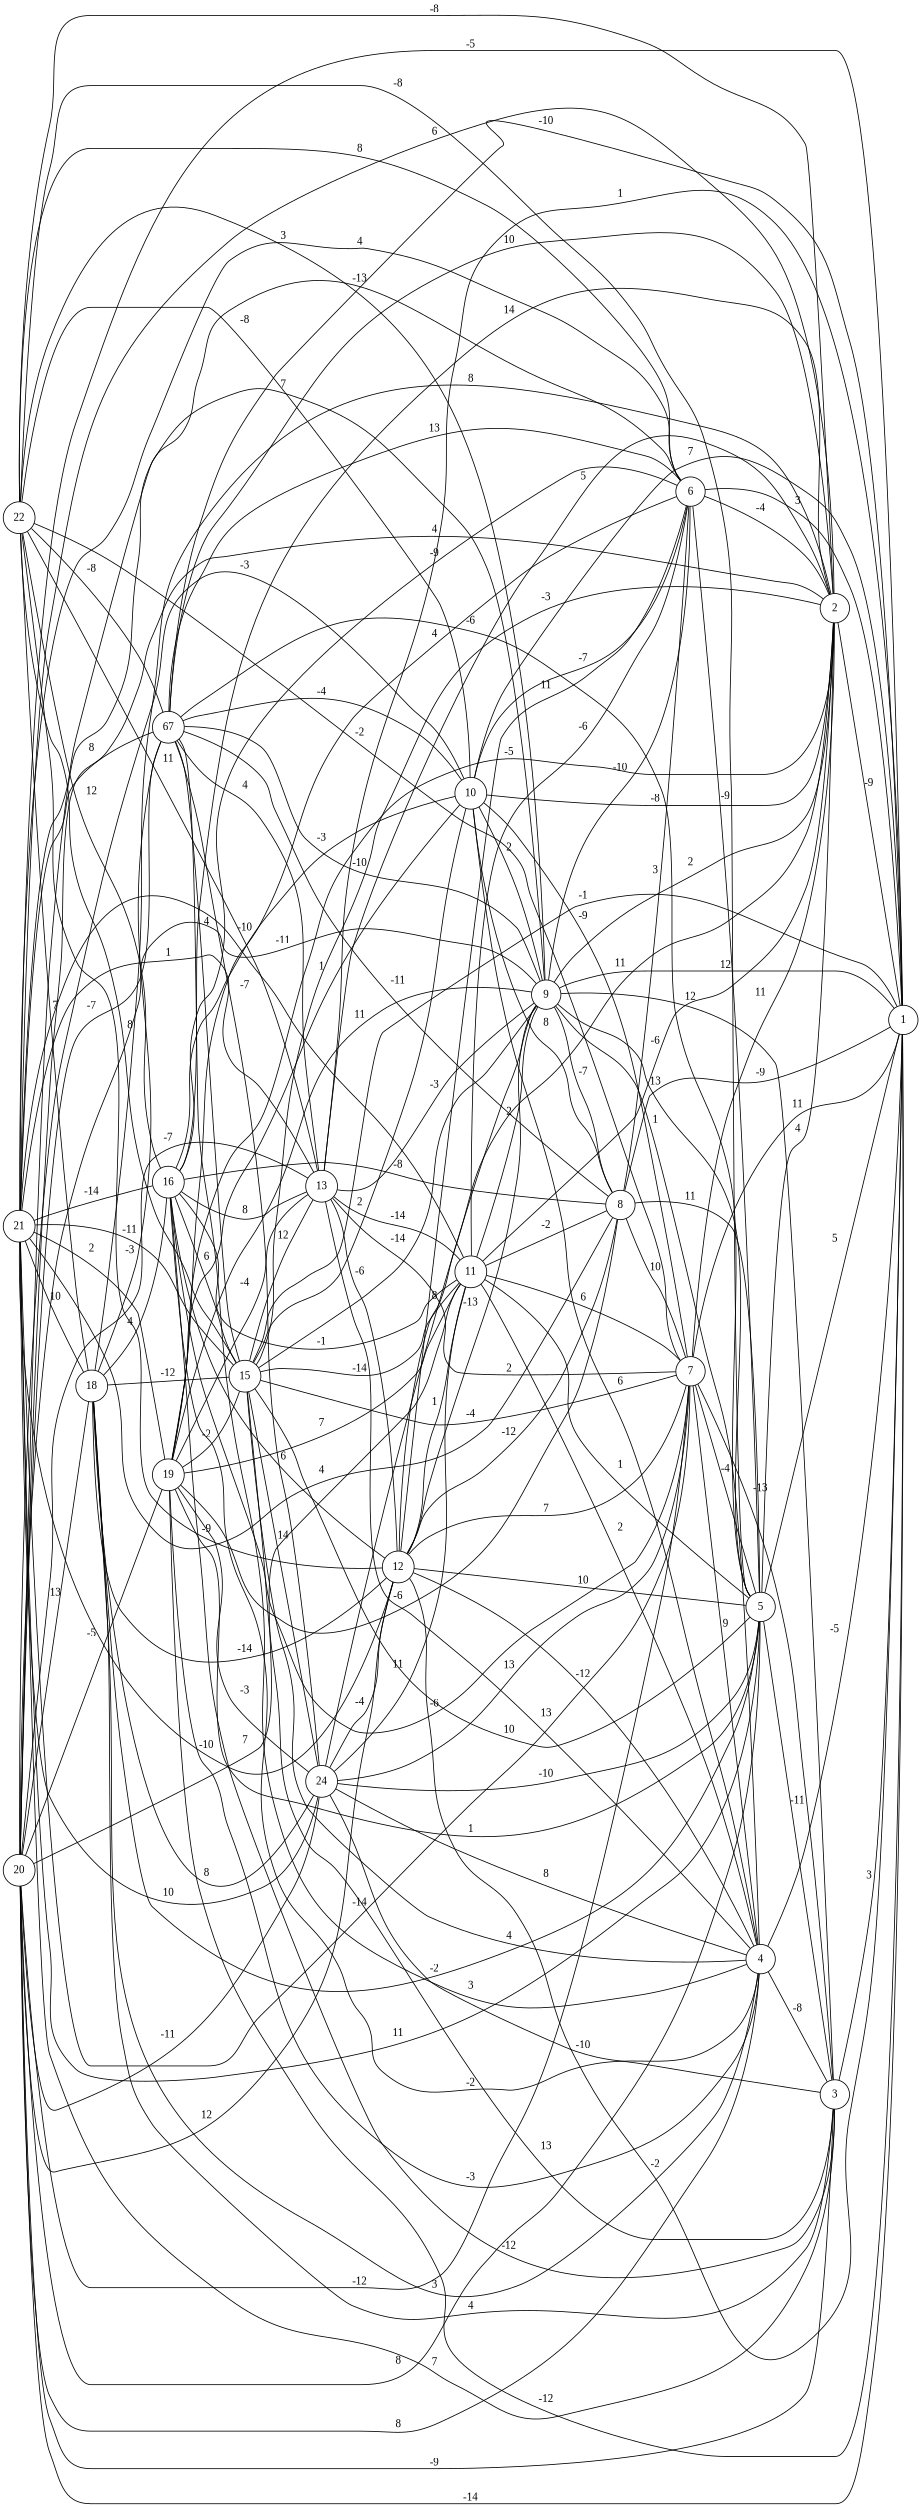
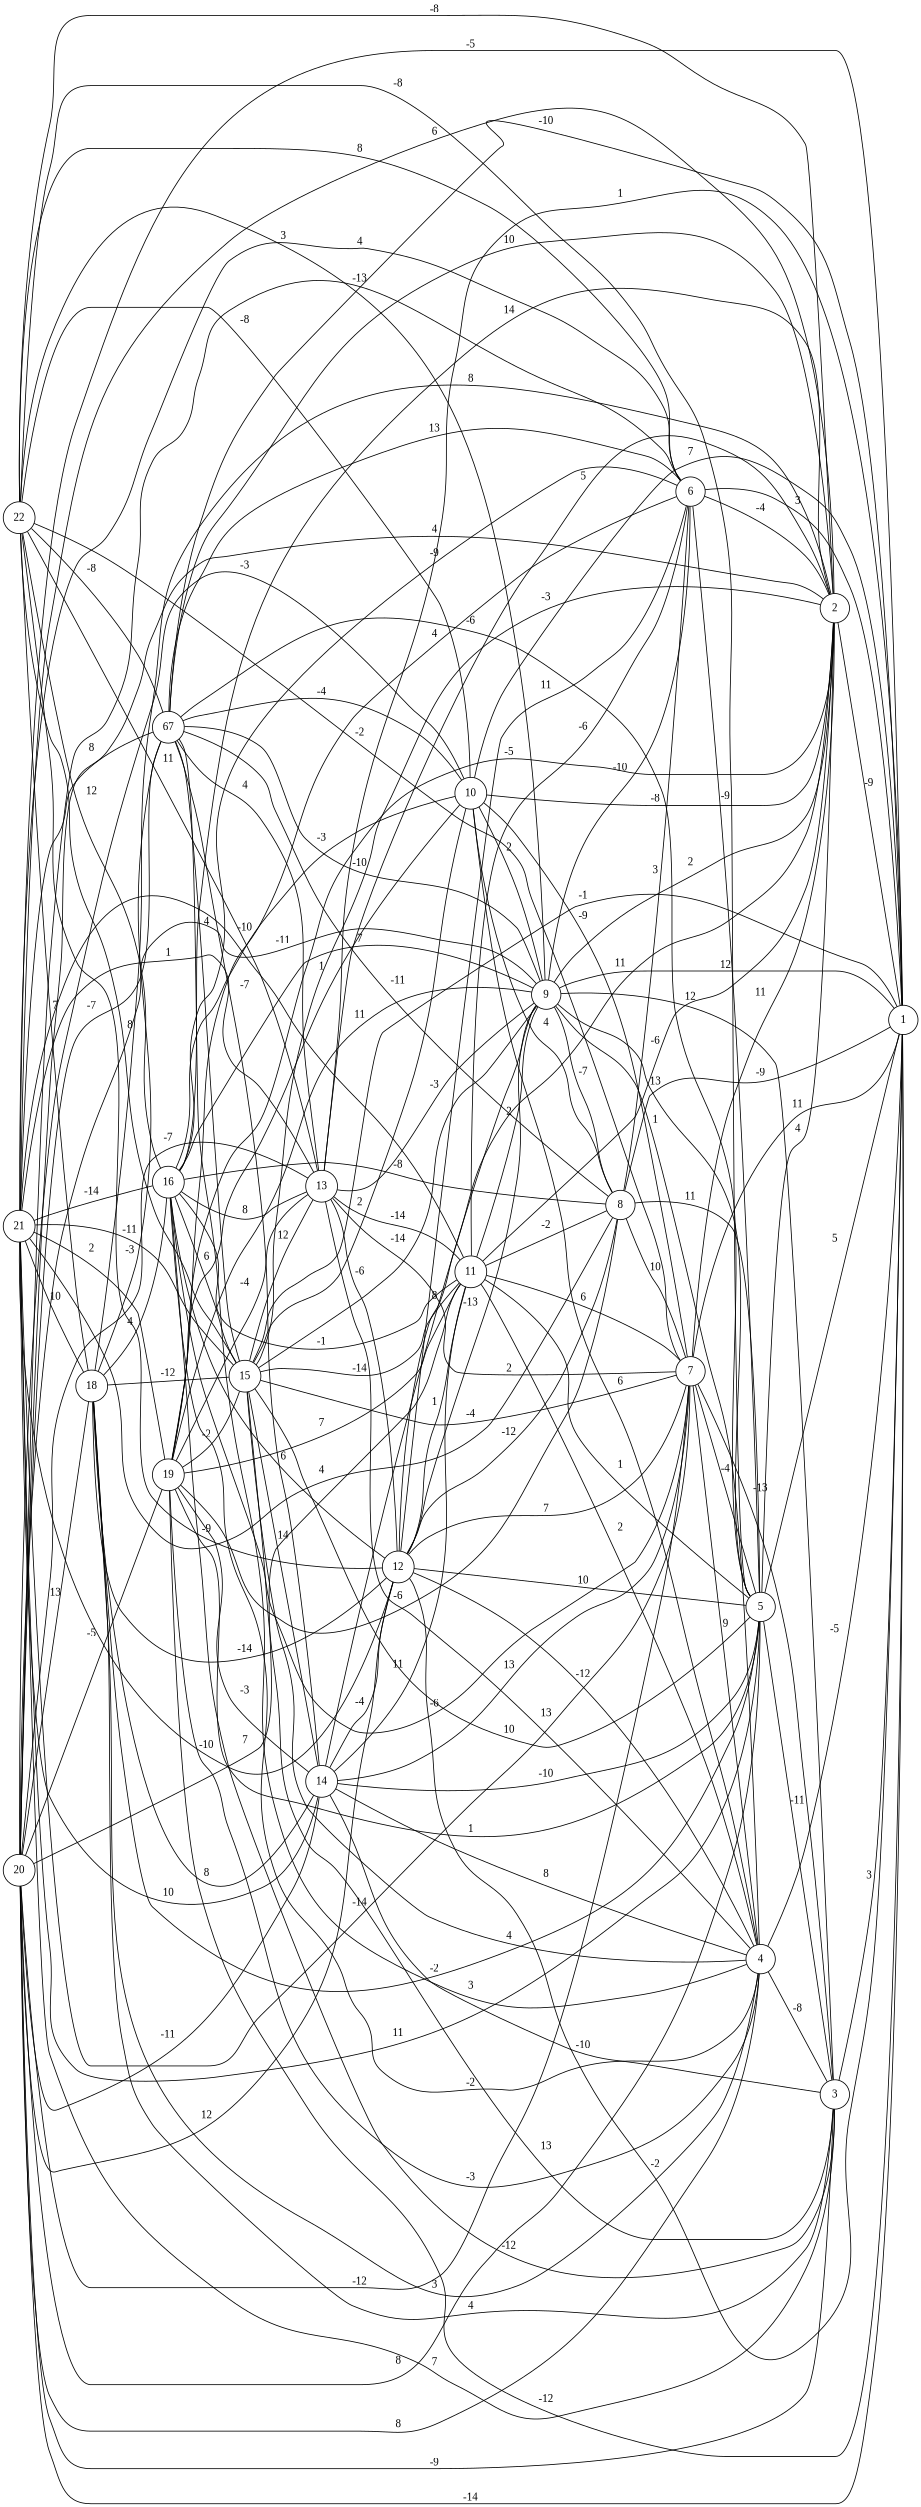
(178, 426) -> (296, 974)
(591, 664) -> none
(546, 1023) -> (546, 1023)
(322, 1781) -> (322, 1781)
